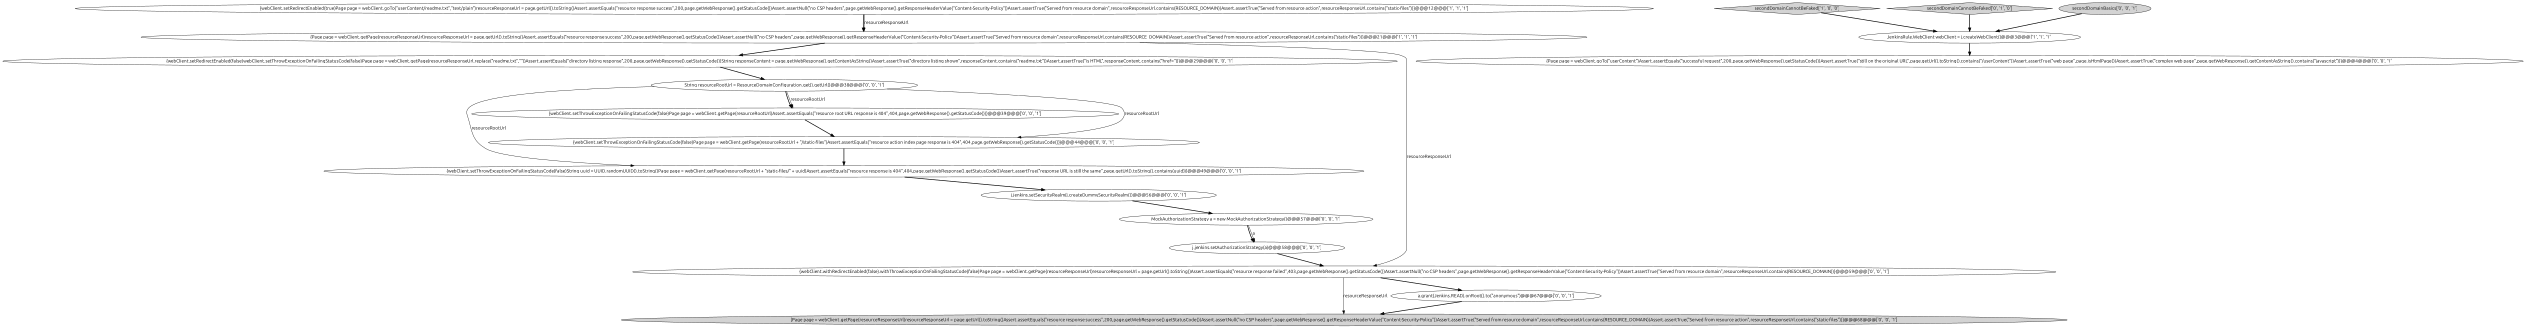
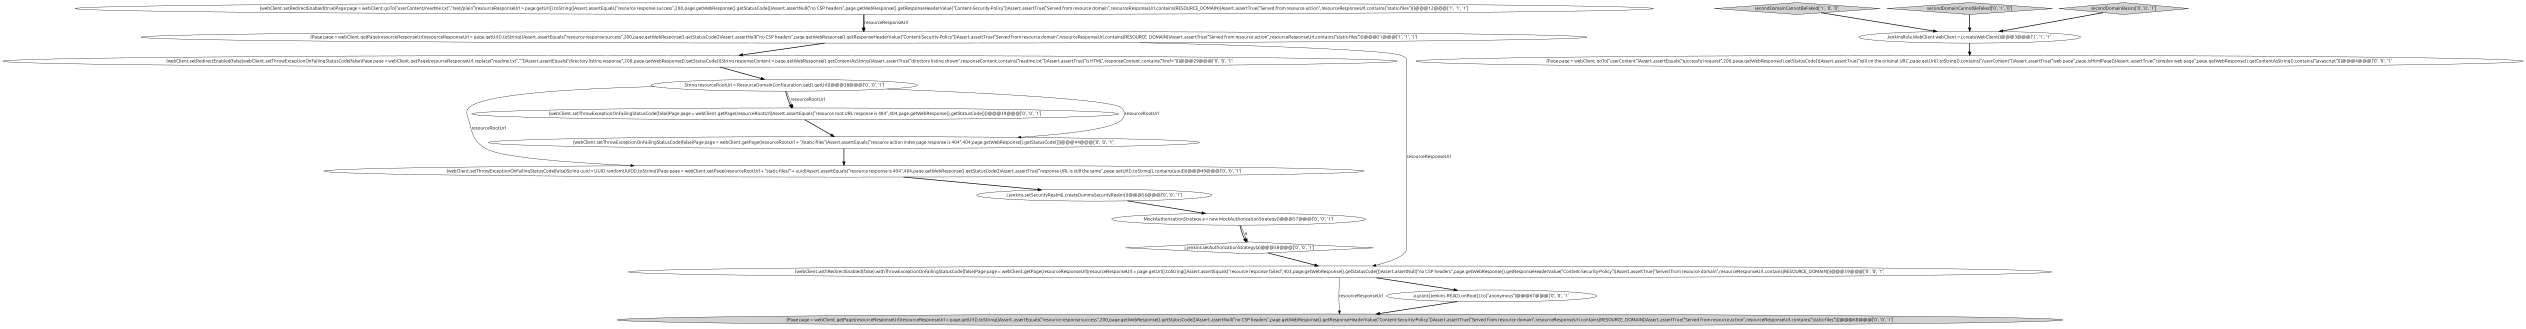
(2105, 9) -> (2124, 9)
(1257, 248) -> (1249, 248)
